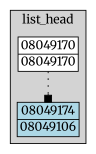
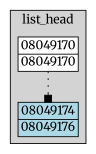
(48, 127) -> (48, 127)
